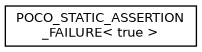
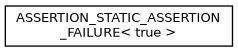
(101, 26) -> (119, 26)
